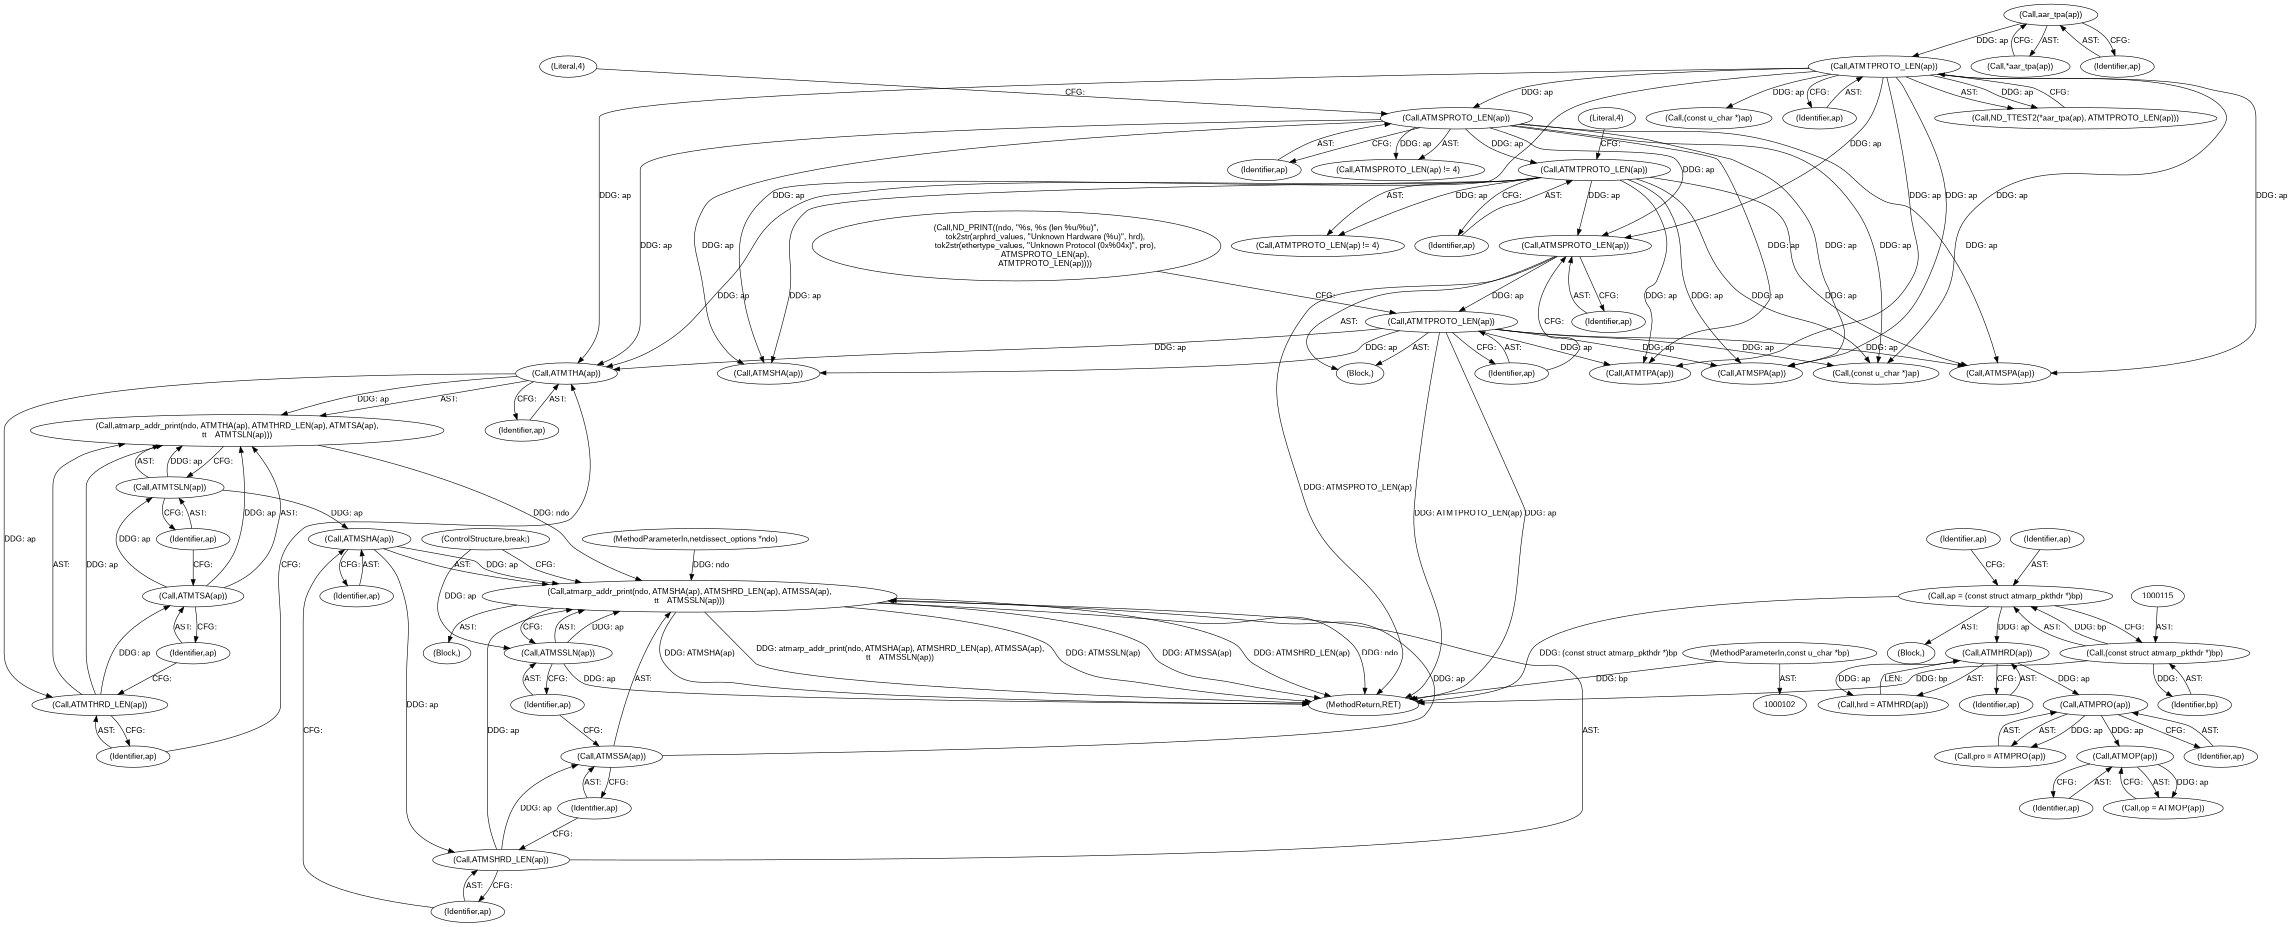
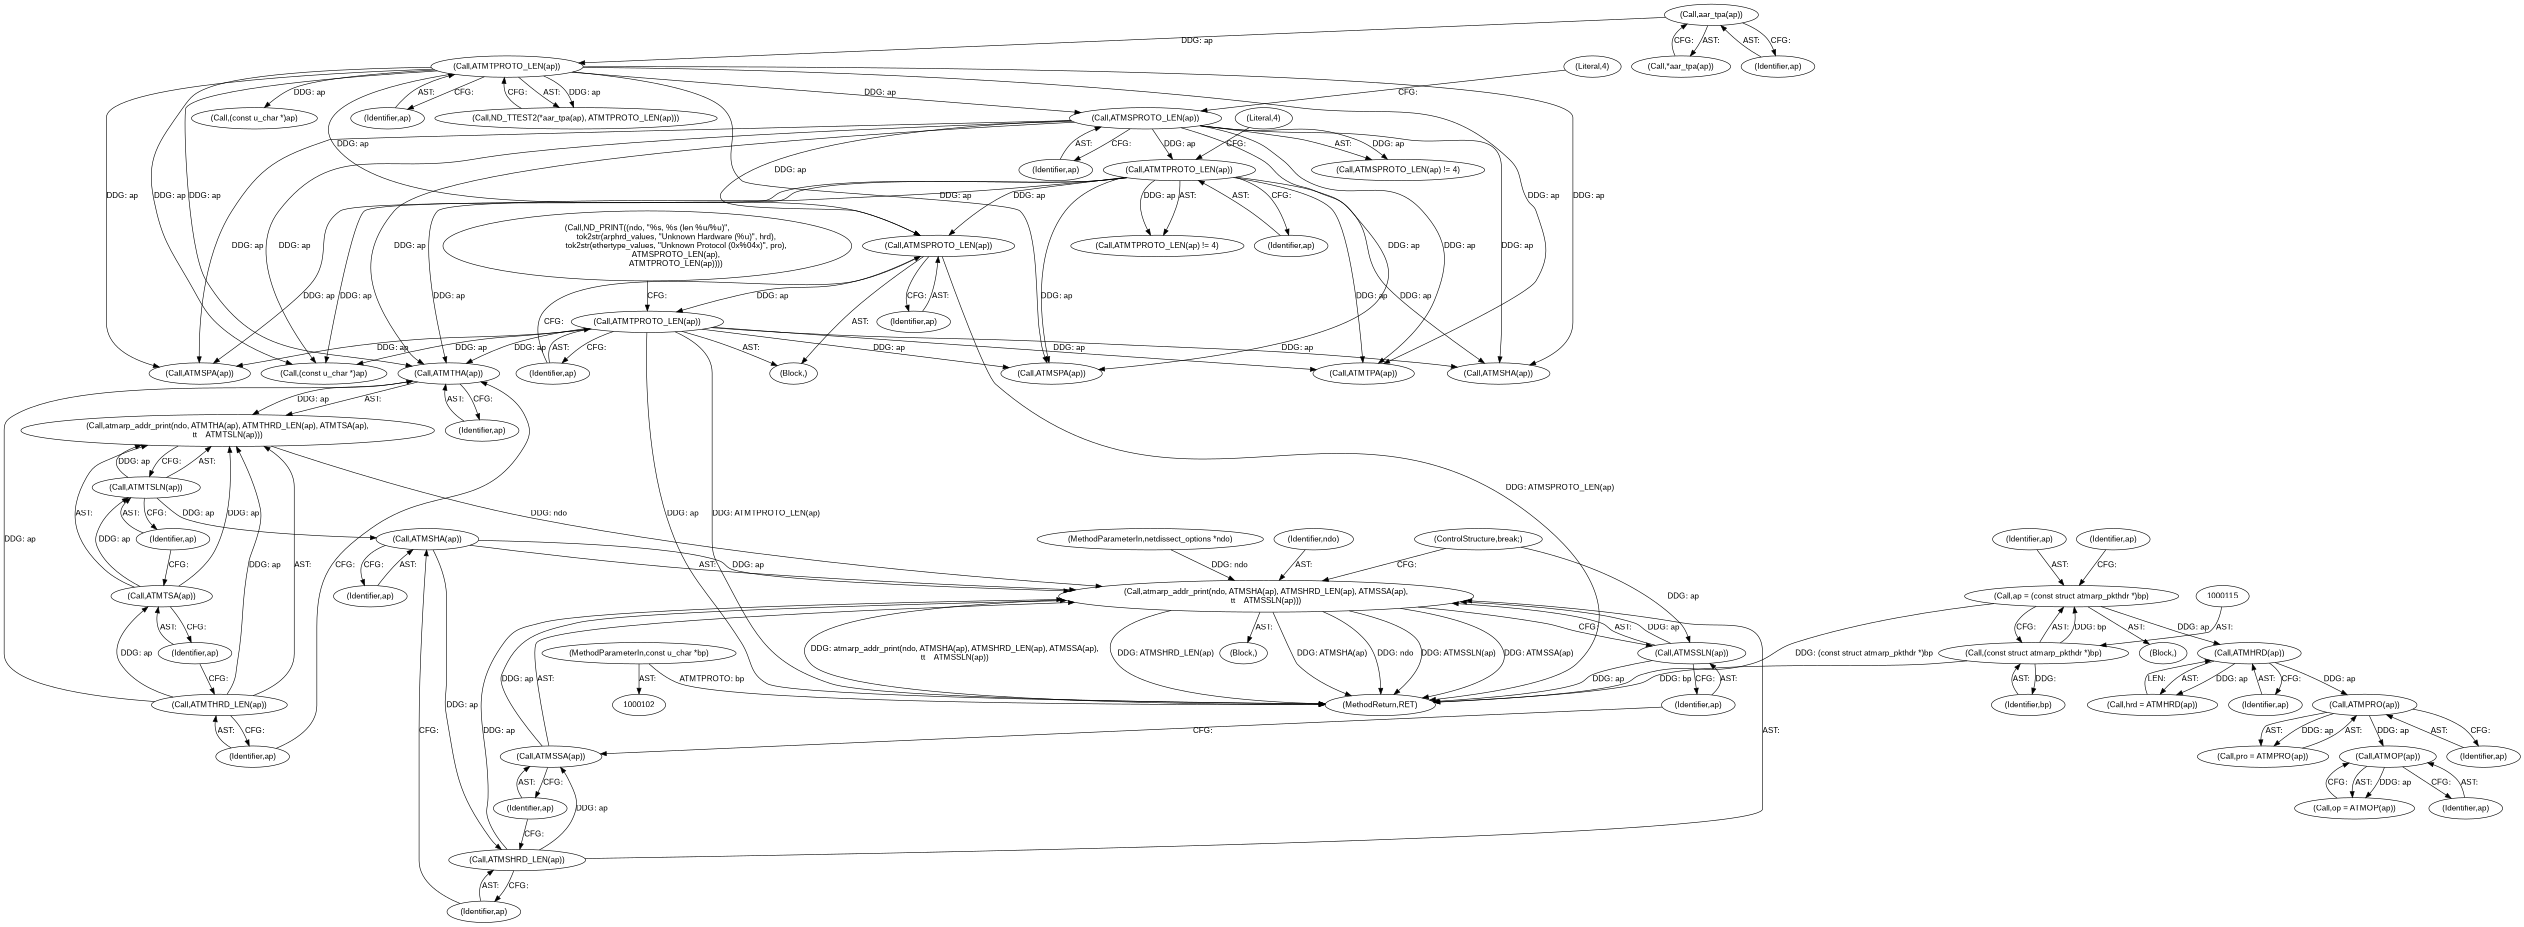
(111, 393) -> (9, 419)
none -> (1314, 539)
(1612, 679) -> (712, 679)
